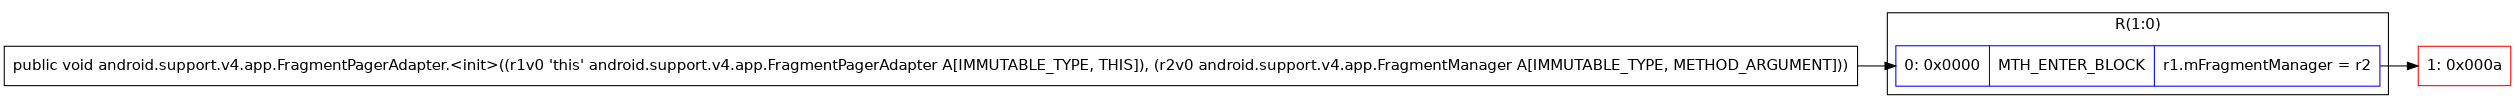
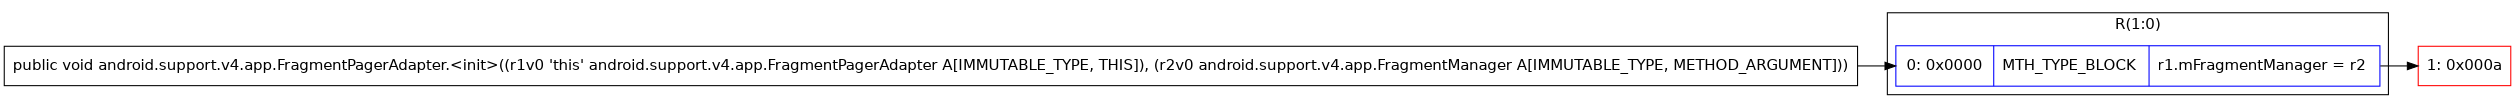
(2072, 65) -> (2069, 65)
